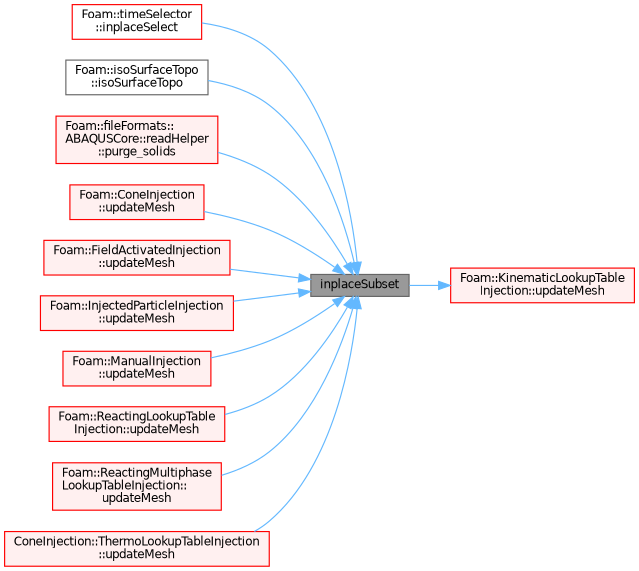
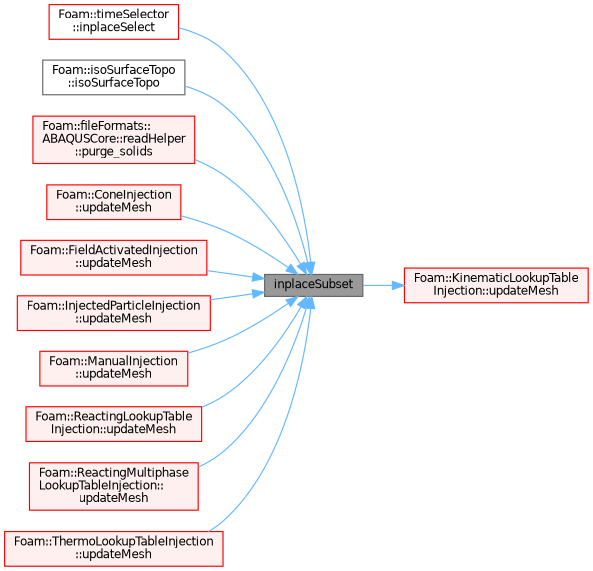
(137, 549) -> (114, 549)
